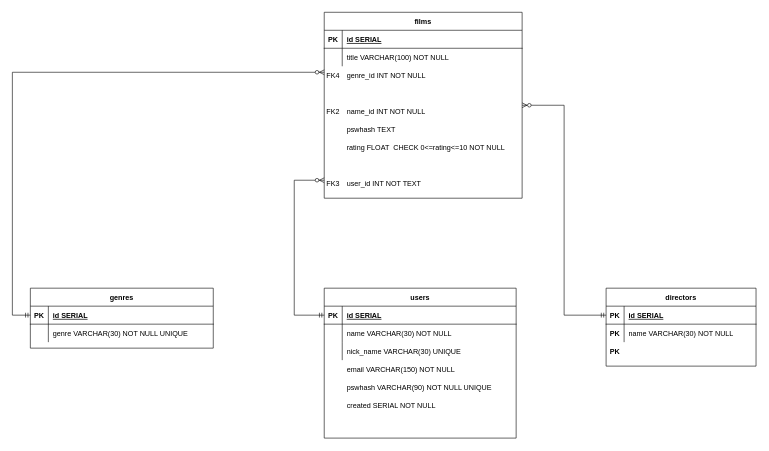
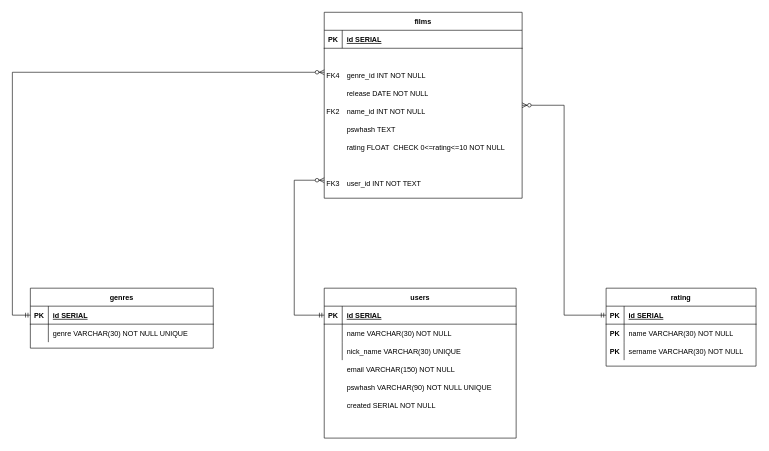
(432, 57) -> none
none -> (408, 93)
(681, 298) -> (681, 298)
none -> (690, 351)
